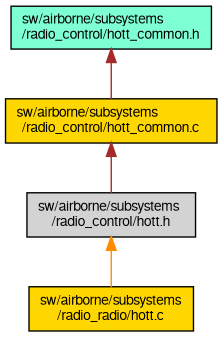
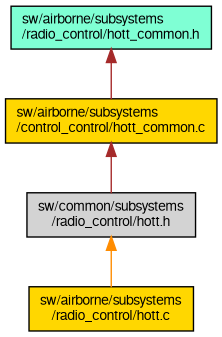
(111, 121) -> (111, 121)
(111, 215) -> (111, 215)
(111, 309) -> (111, 309)
